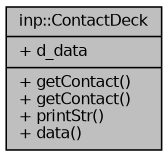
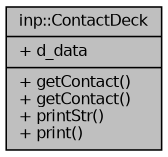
(51, 134) -> (51, 134)
